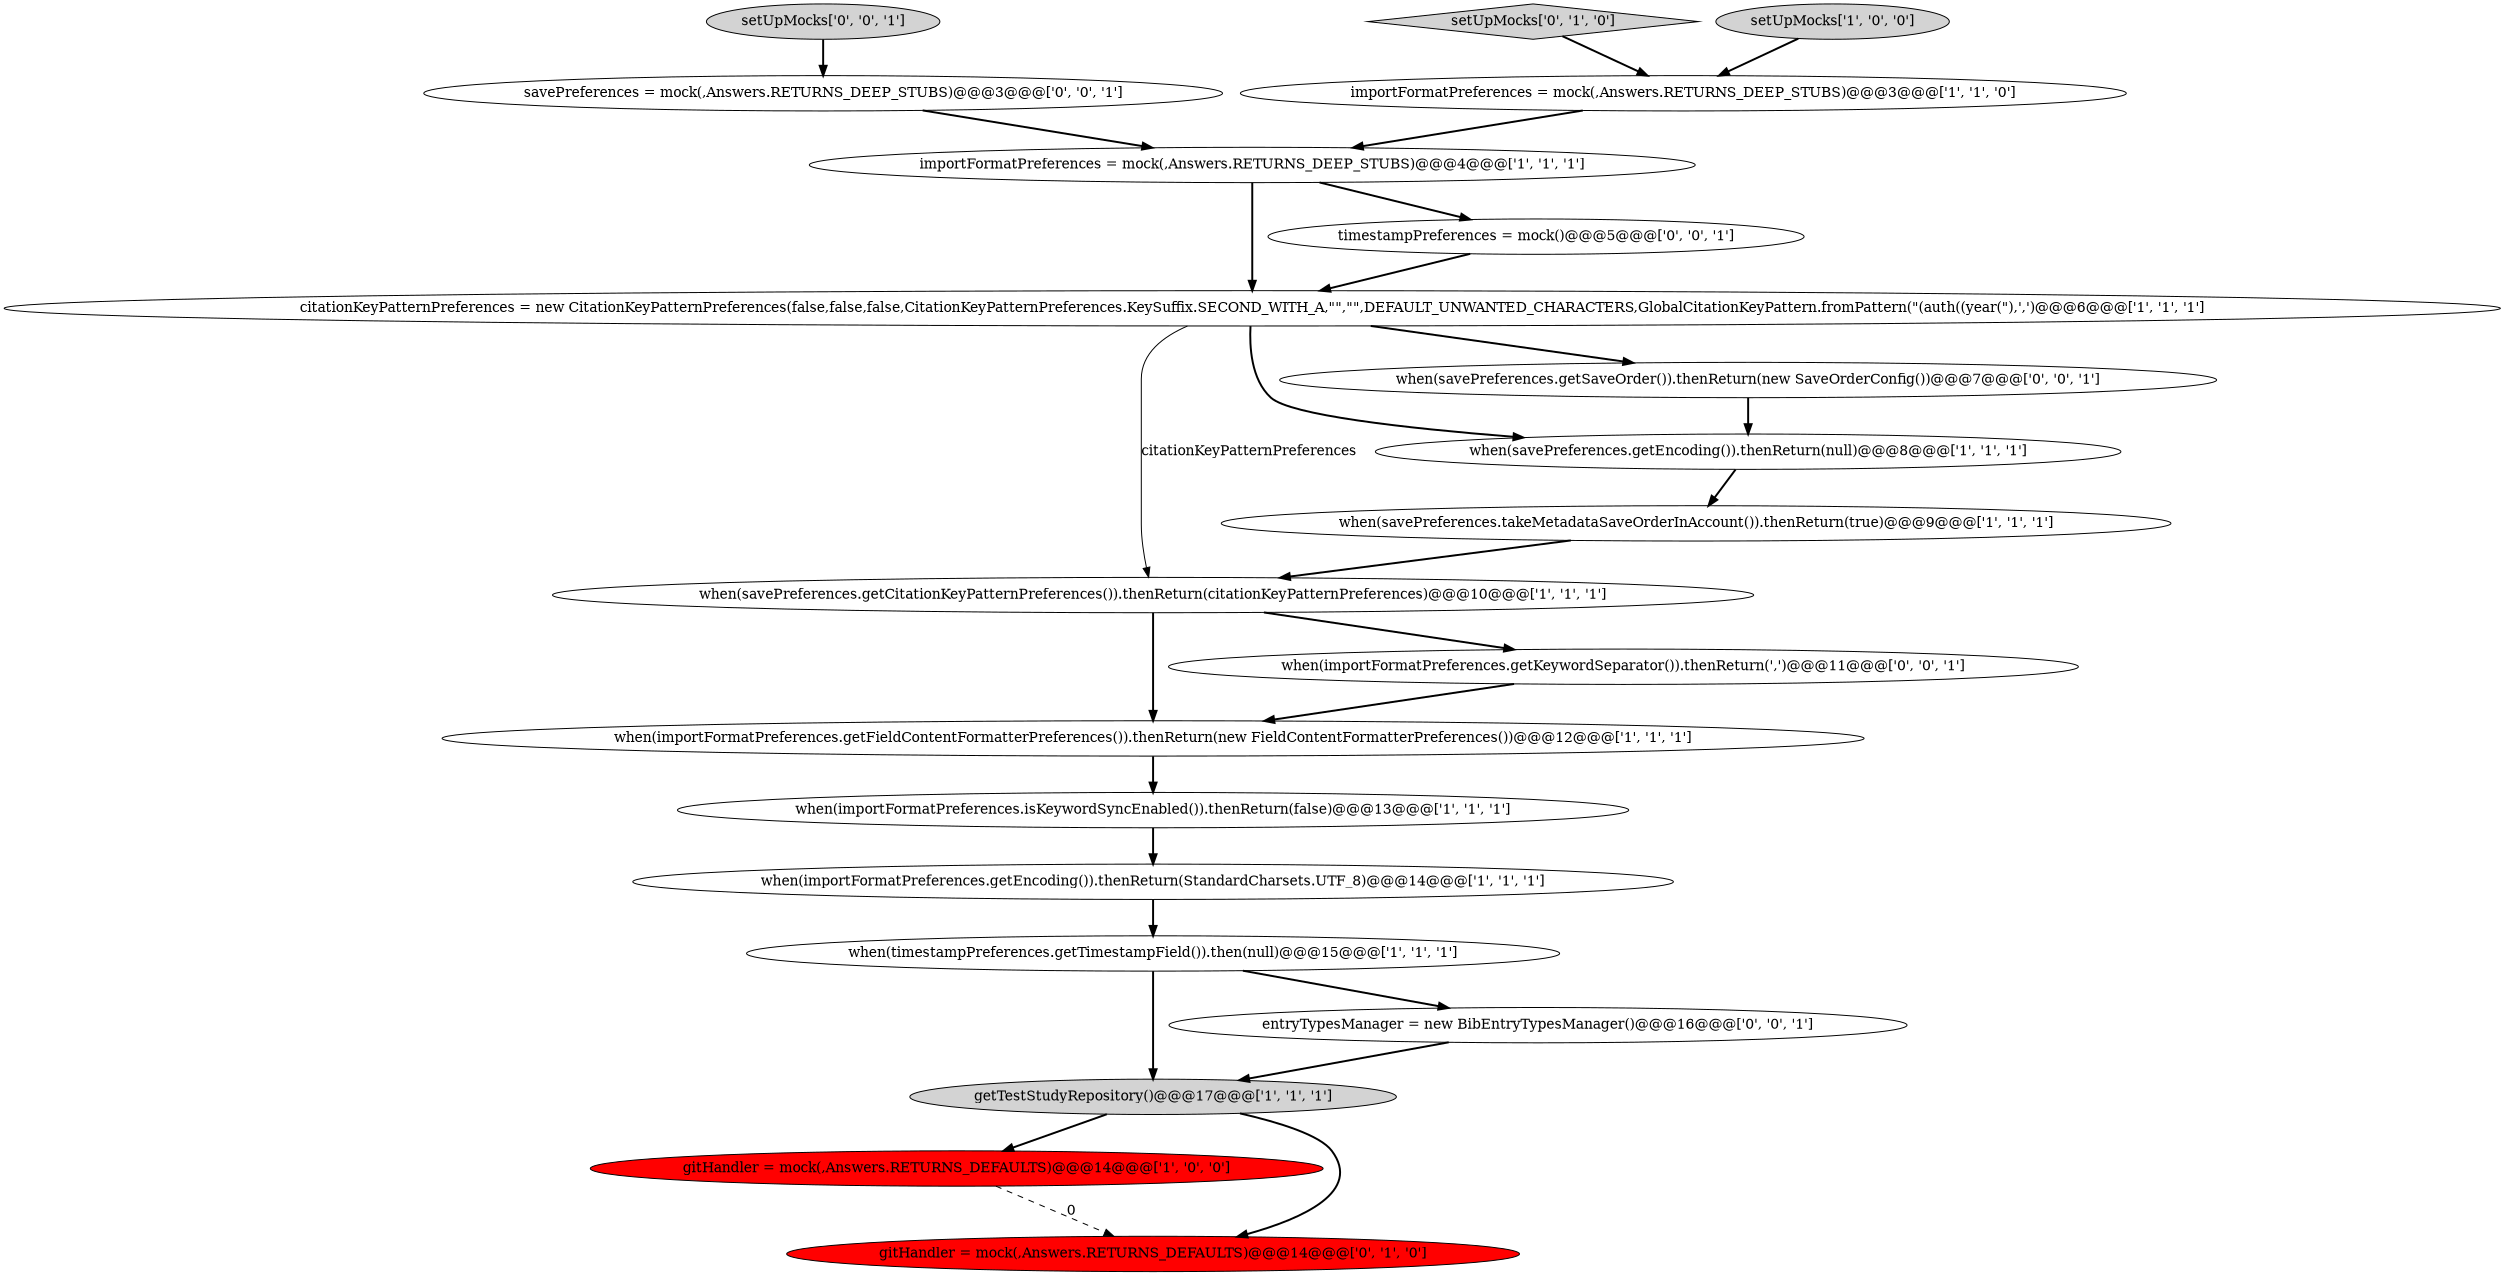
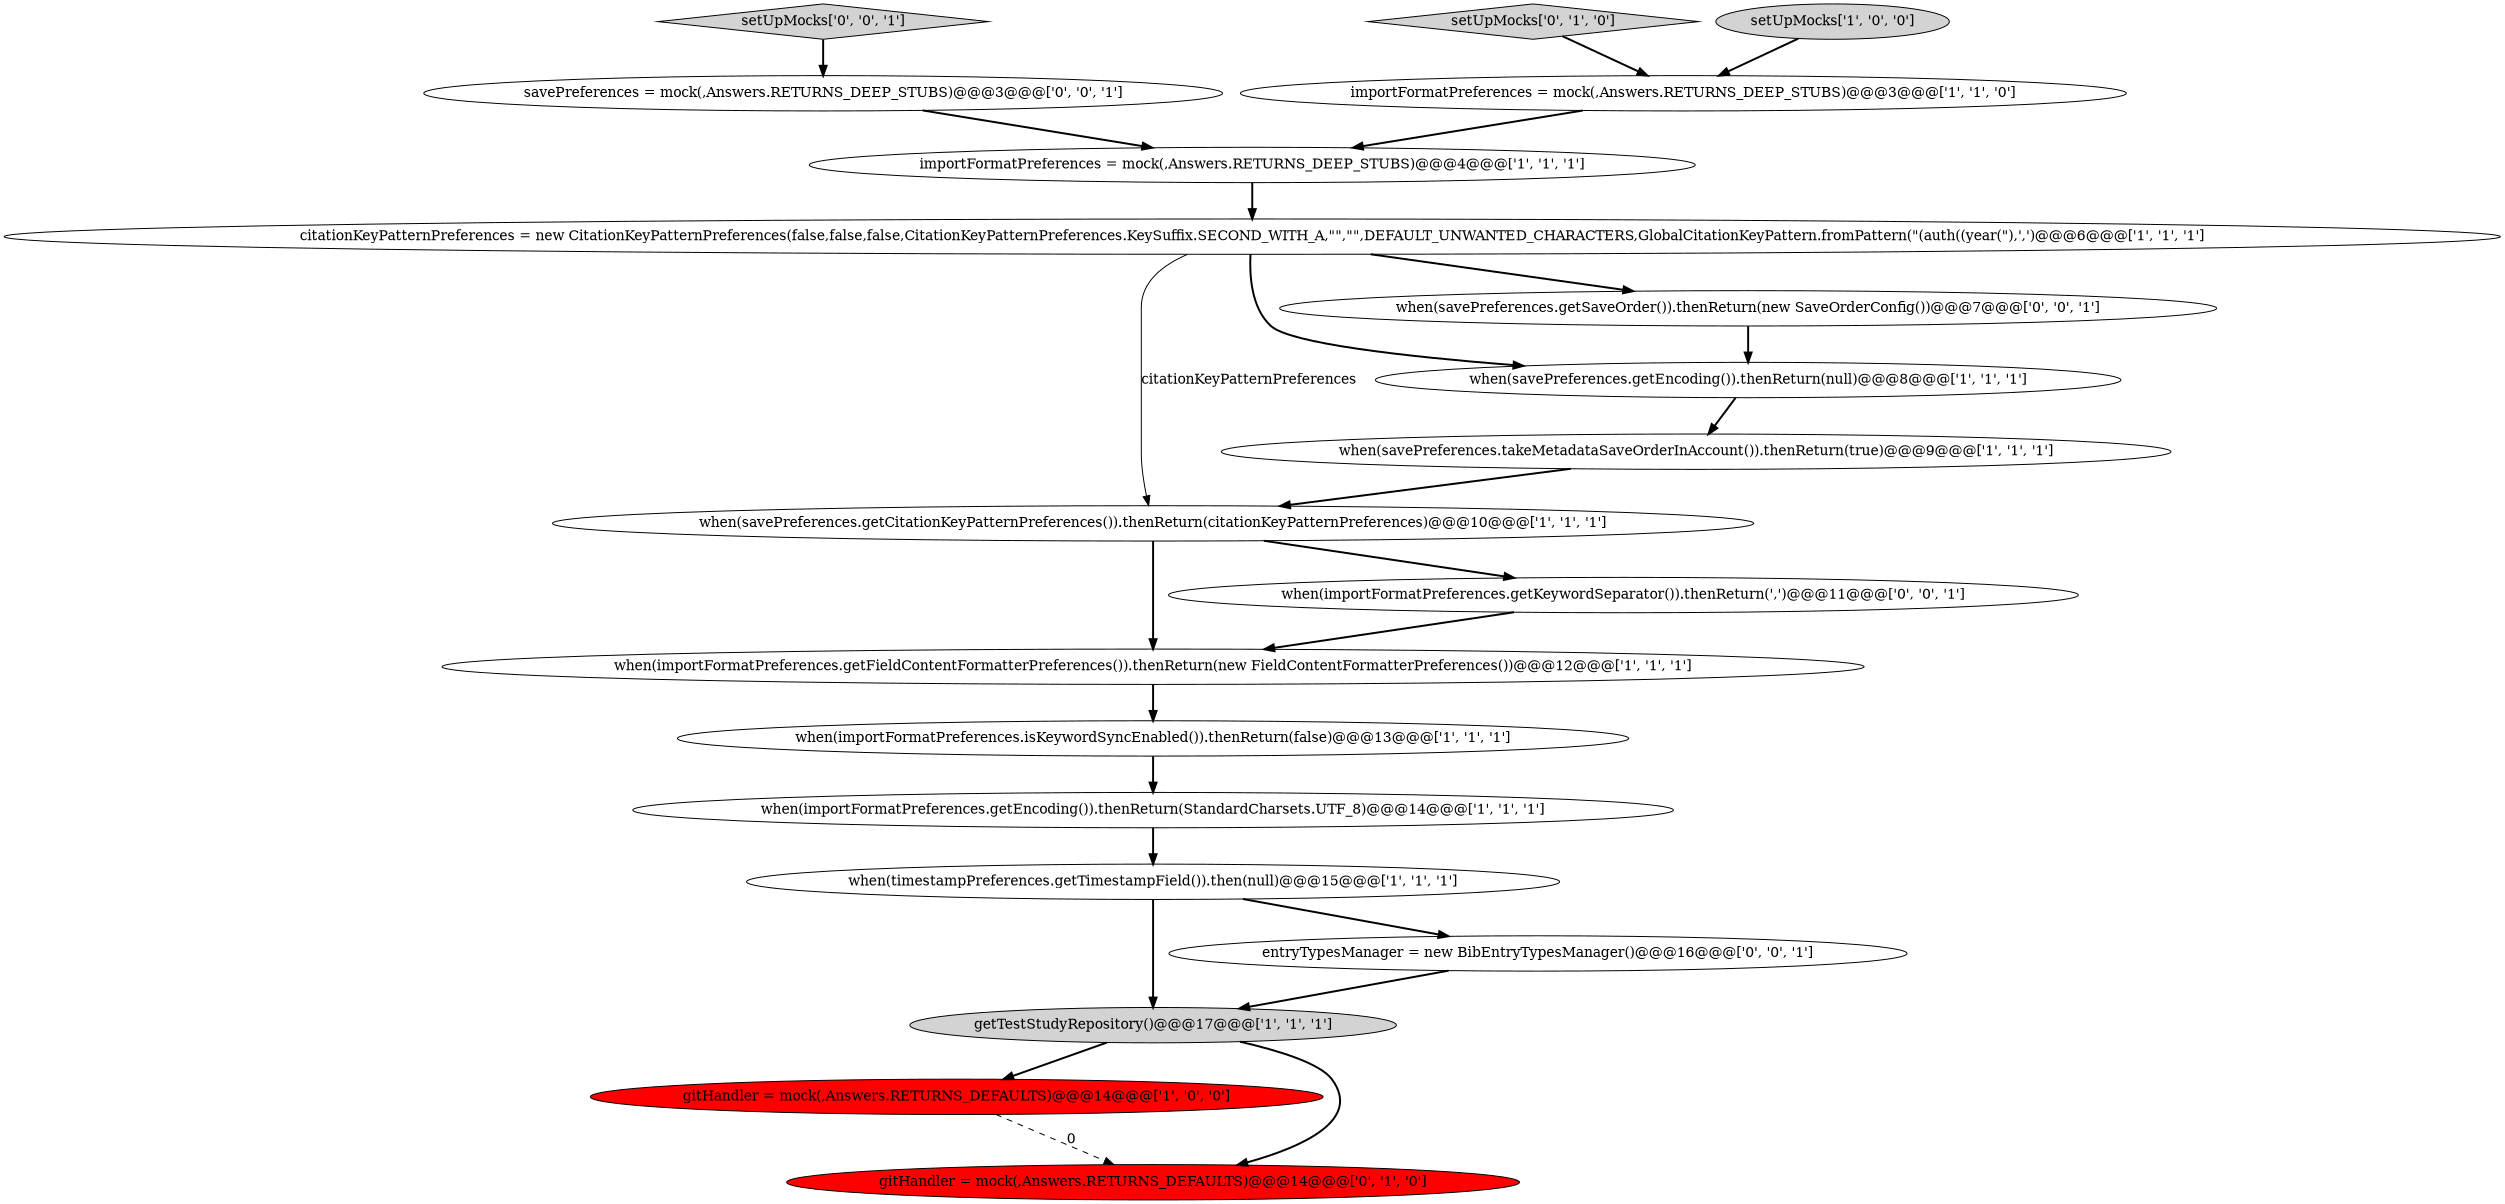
(823, 22) -> (823, 22)
(1536, 237) -> none
